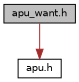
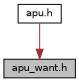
(40, 36) -> (40, 36)
